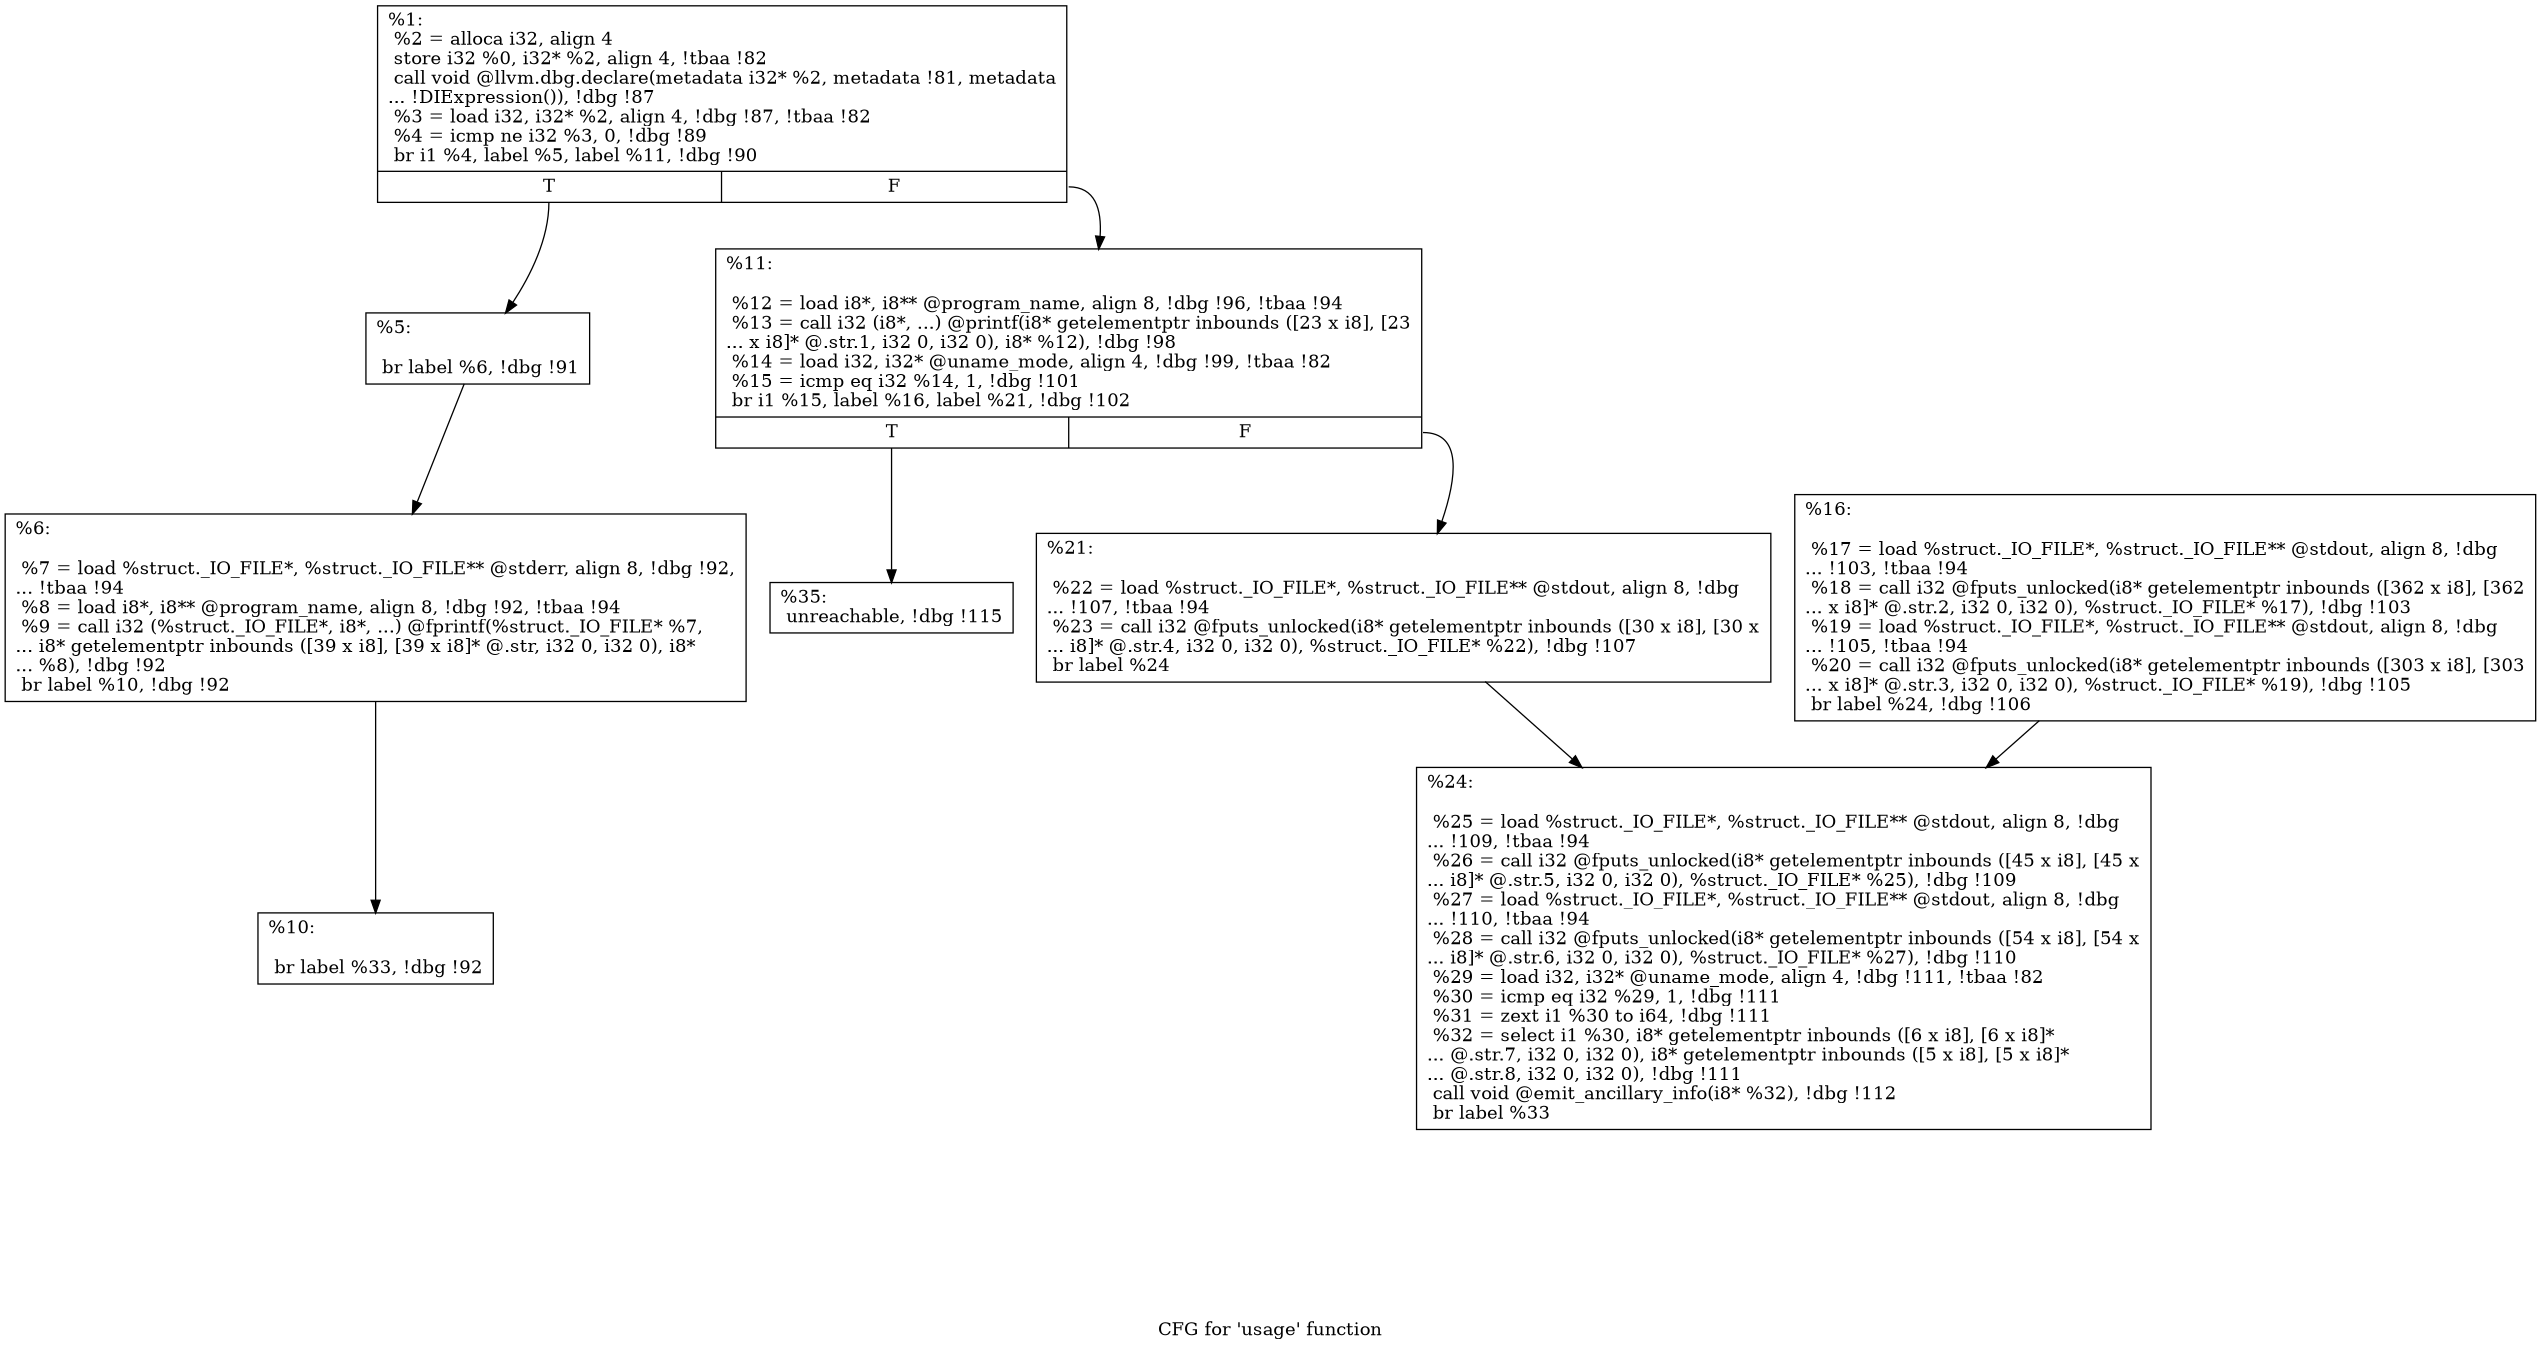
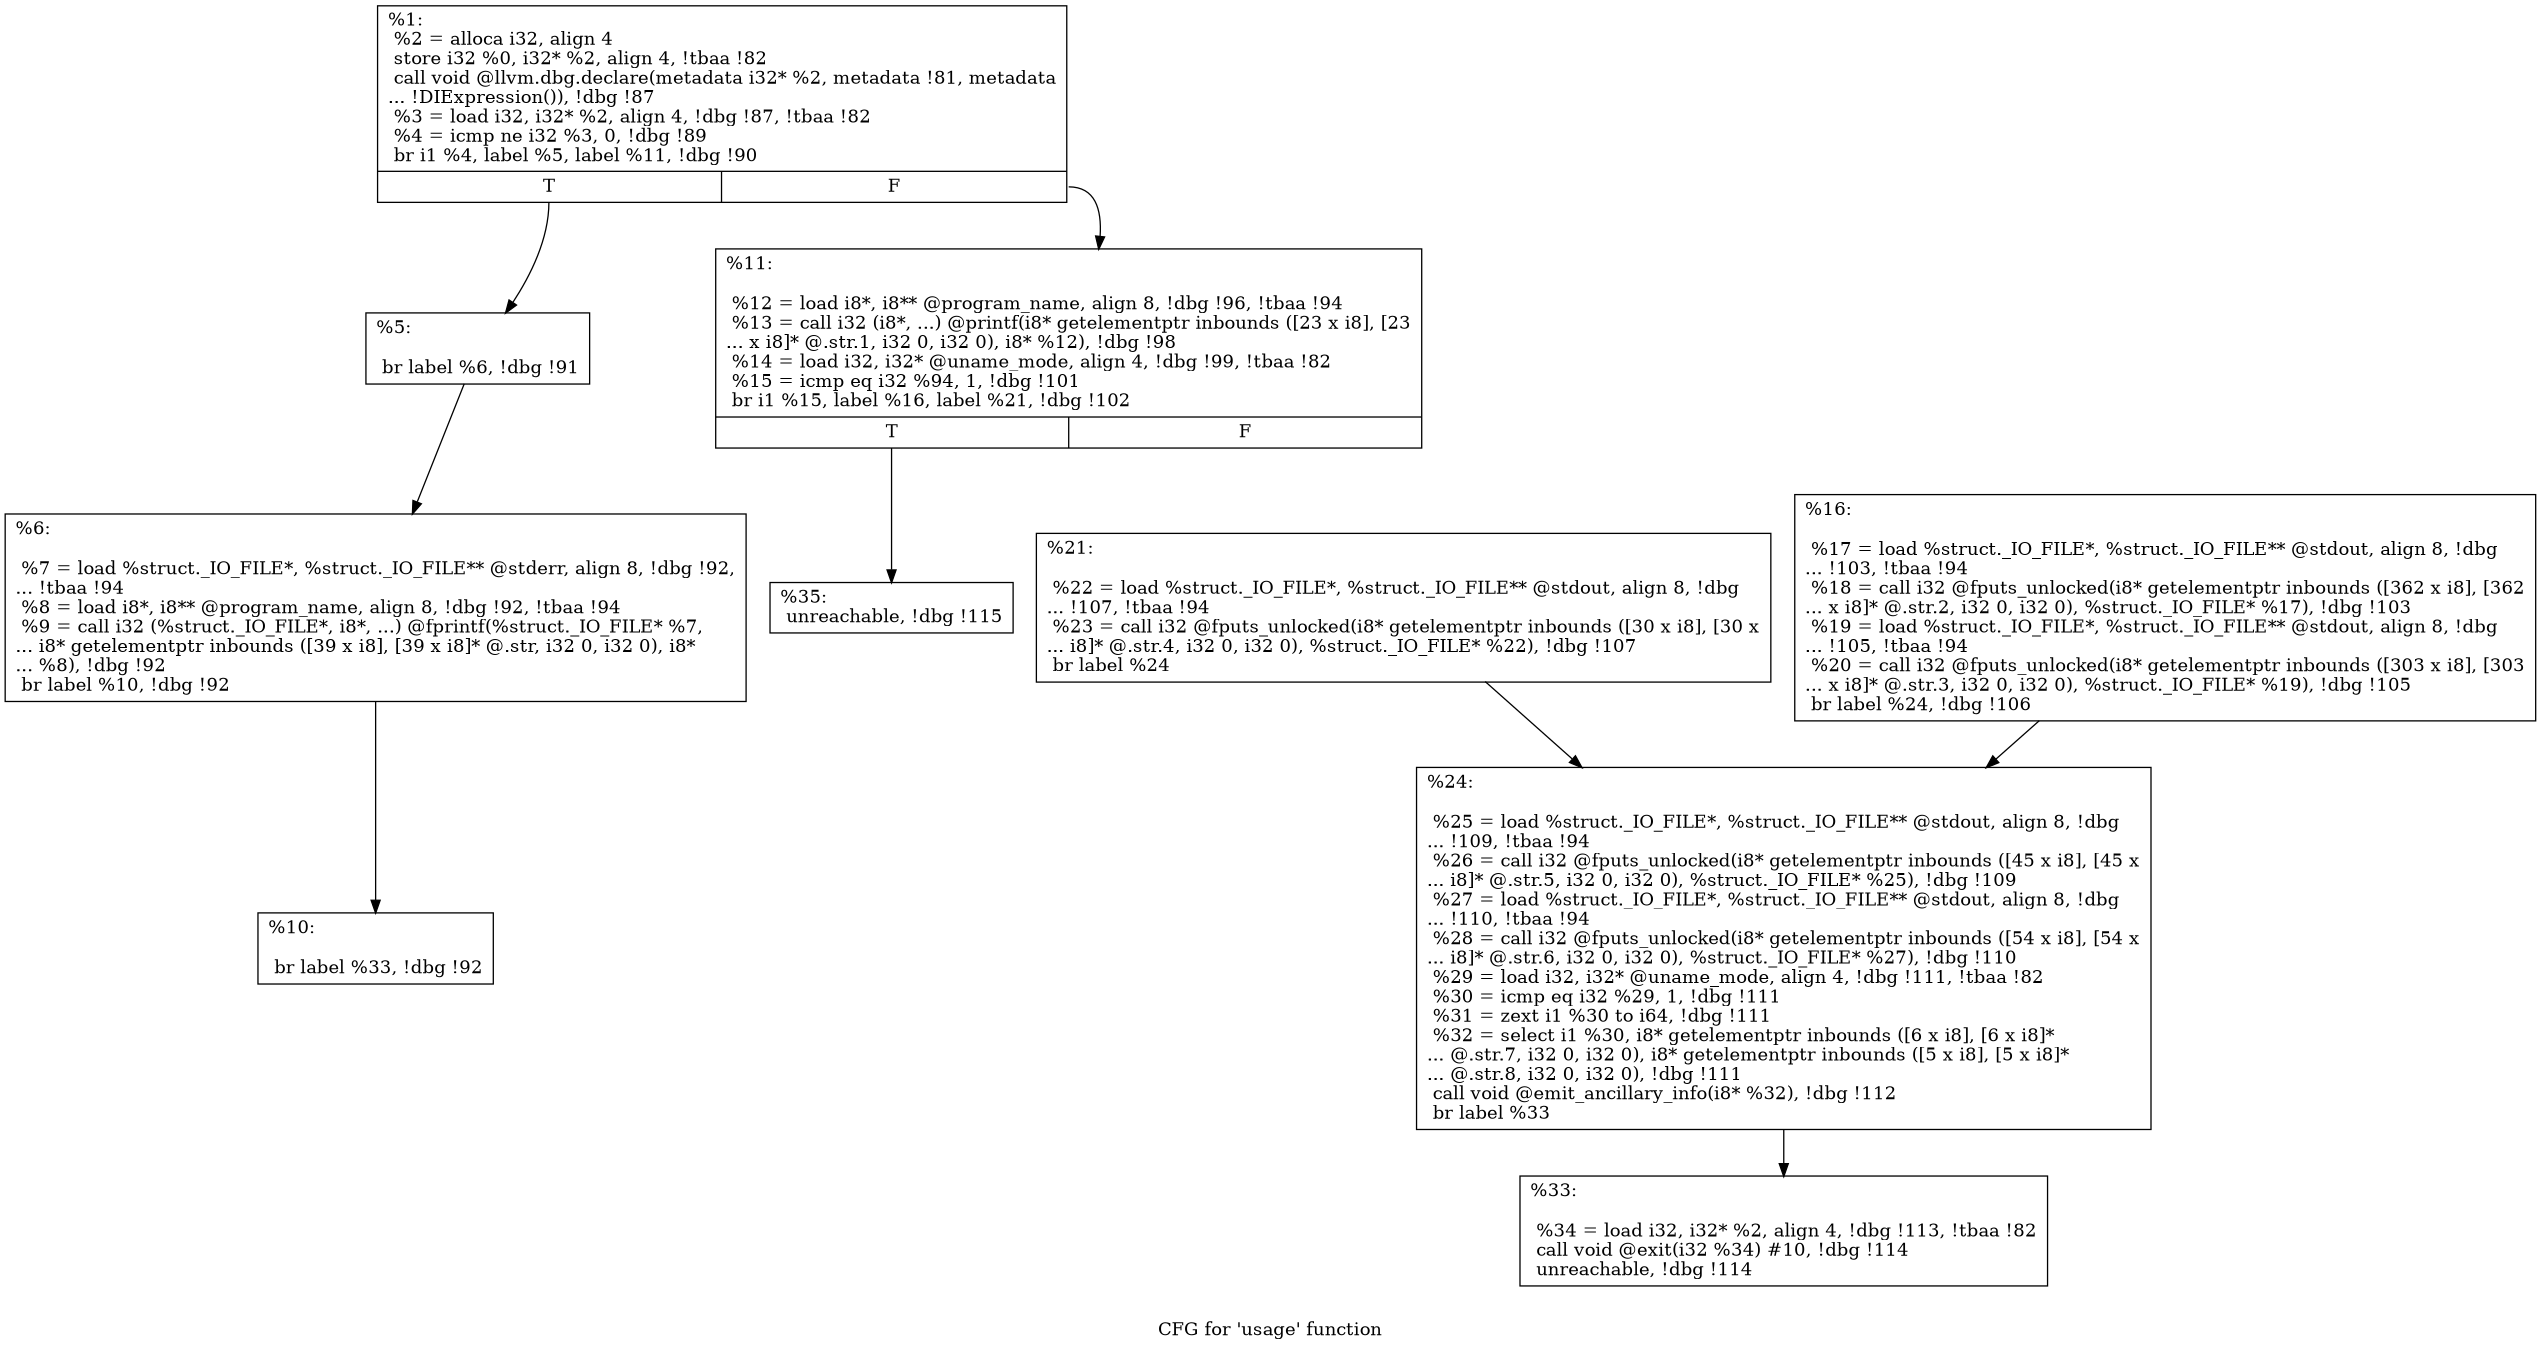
(903, 381) -> (903, 381)
(1453, 469) -> none
none -> (1784, 1231)
